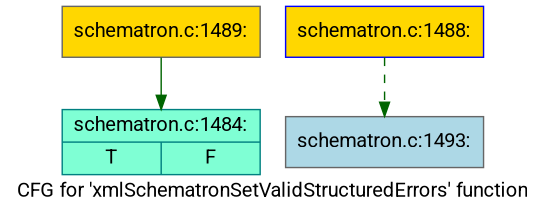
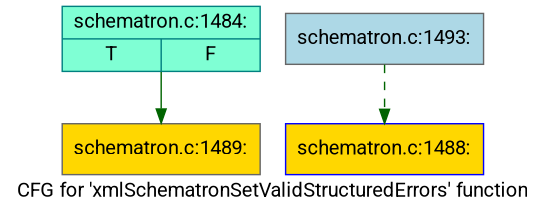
(161, 76) -> (161, 90)
(385, 80) -> (385, 87)
